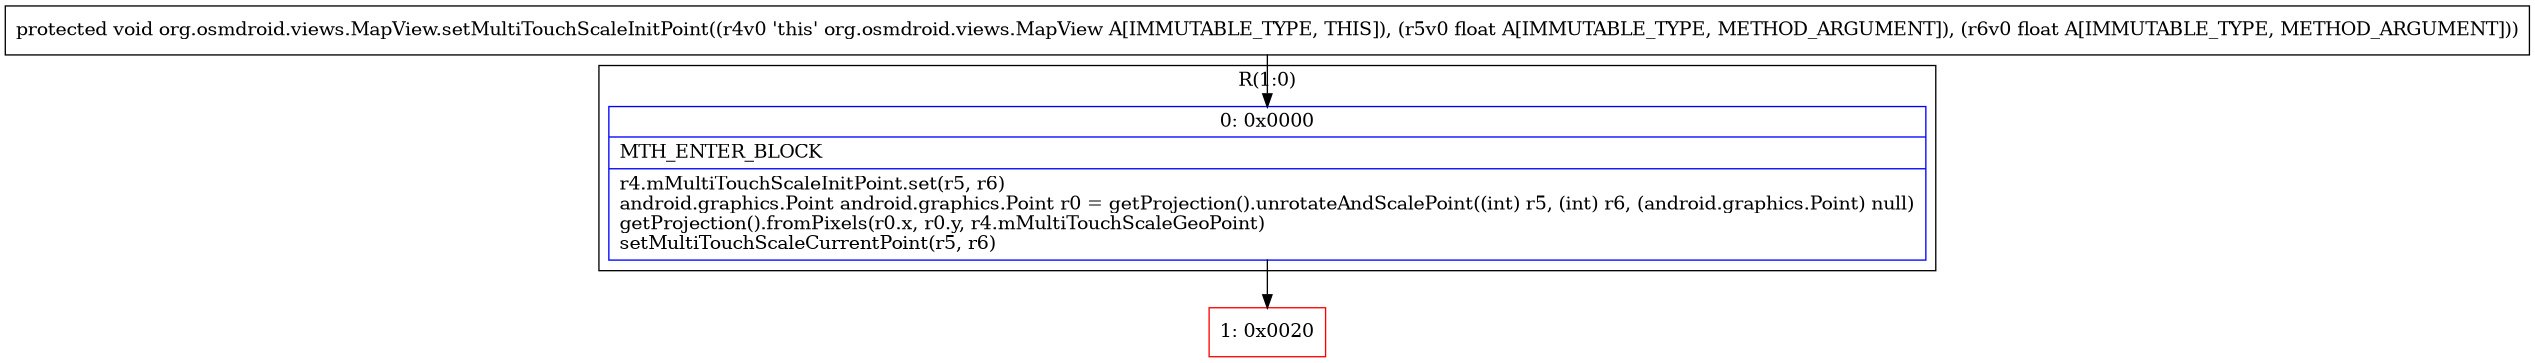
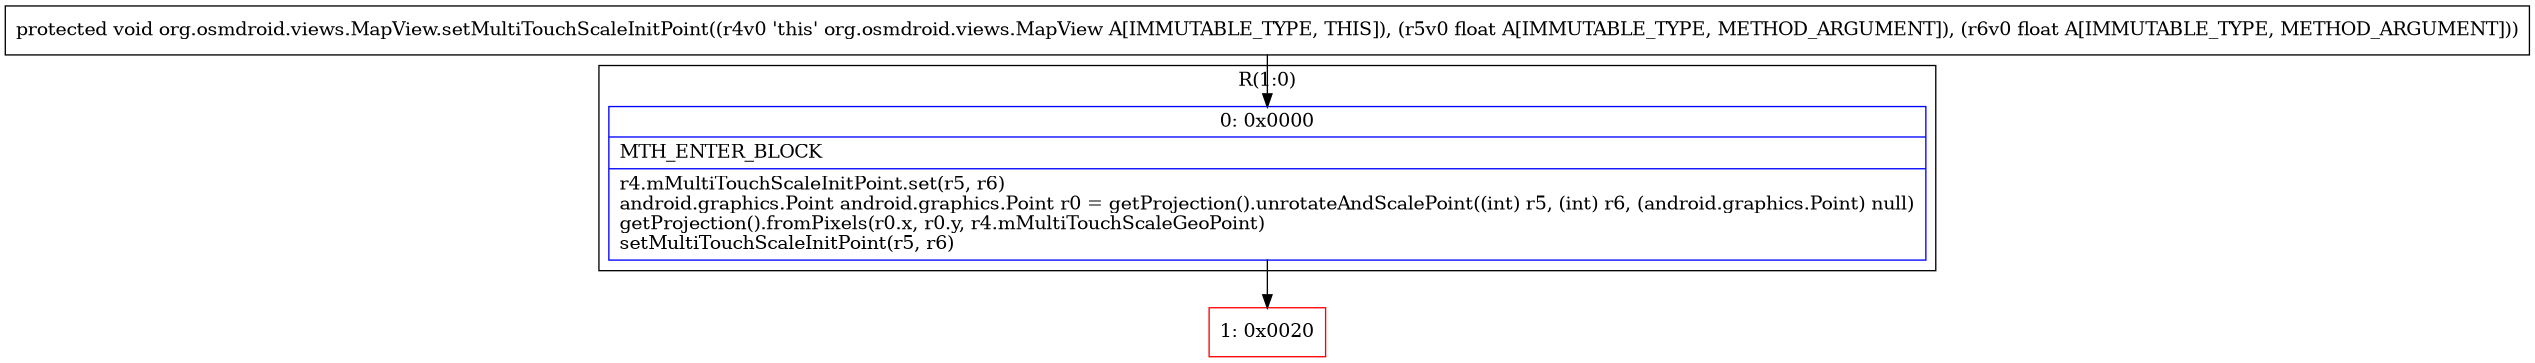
(808, 244) -> (787, 244)
